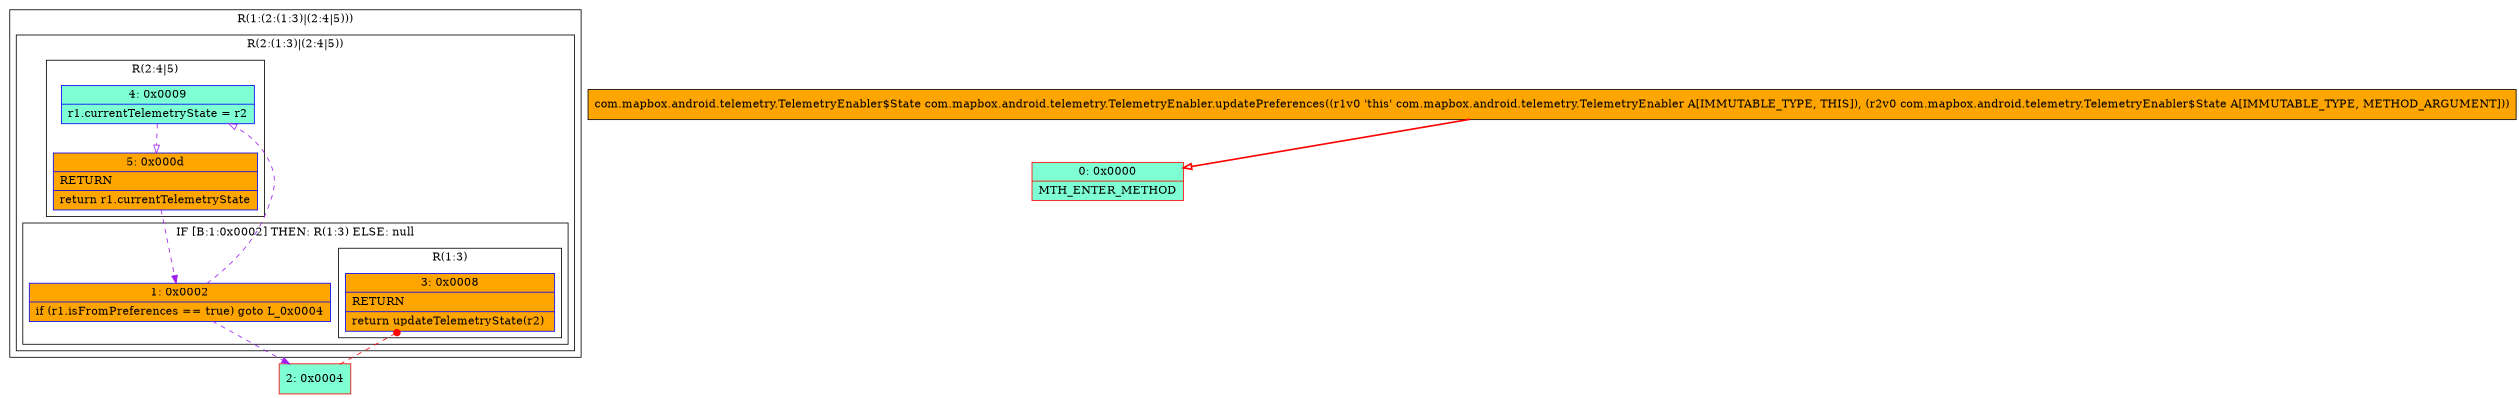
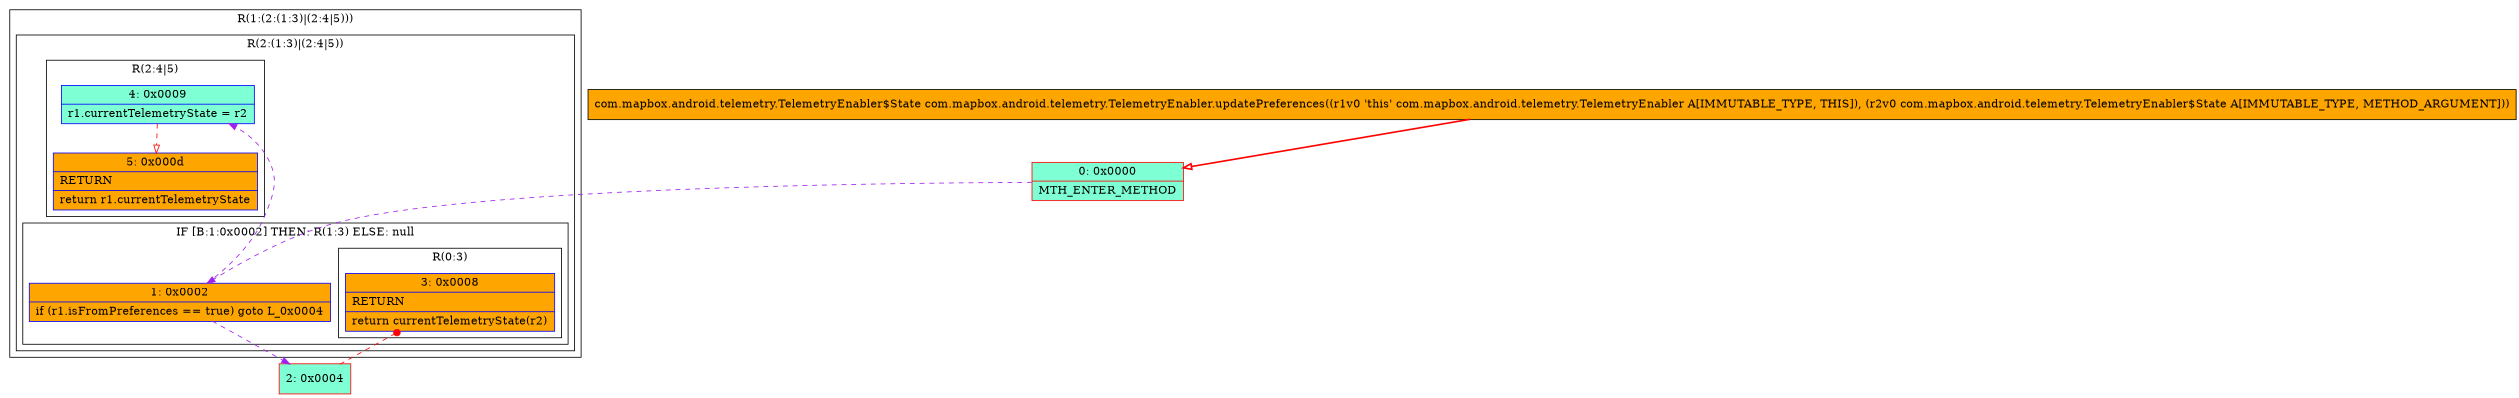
(157, 134) -> (157, 134)
(271, 200) -> (271, 200)
(168, 243) -> (616, 193)
(450, 258) -> (450, 258)
(448, 321) -> (450, 321)
